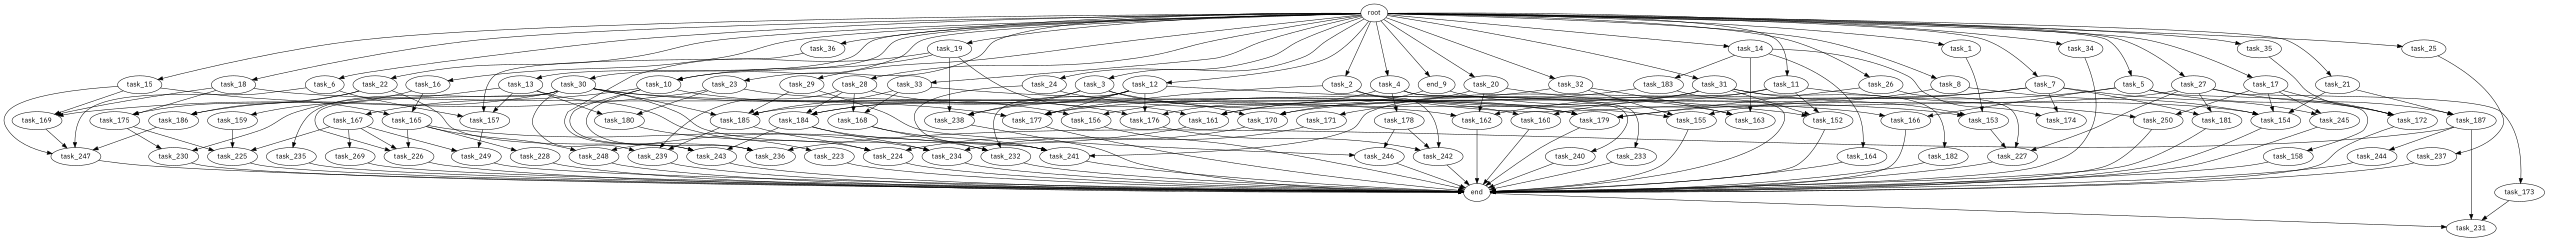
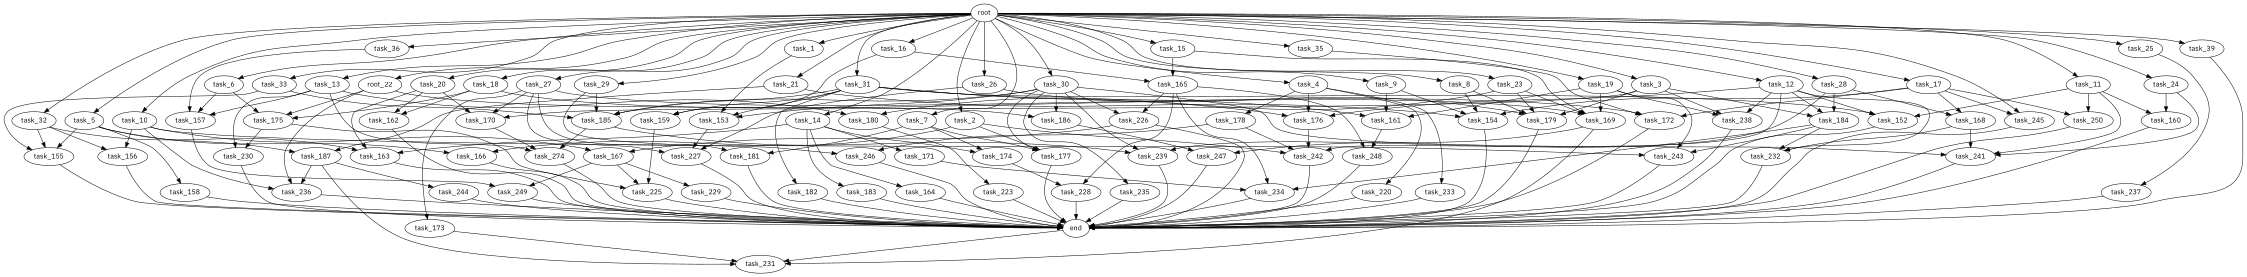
(2081, 49) -> (2202, 49)
(858, 66) -> (1601, 100)
(375, 85) -> (380, 85)
(1437, 85) -> (1386, 85)
(1763, 97) -> none
(127, 98) -> (244, 101)
(2188, 99) -> (1513, 25)
(29, 100) -> none
(1490, 100) -> (860, 138)
(884, 101) -> (1948, 101)
(1090, 102) -> (1570, 146)
none -> (760, 103)
(997, 103) -> (1081, 100)
(376, 137) -> (910, 139)
(350, 157) -> (706, 192)
(888, 157) -> (550, 157)
(1570, 157) -> (1377, 192)
none -> (1039, 175)
none -> (555, 195)
none -> (689, 214)
none -> (1207, 247)
